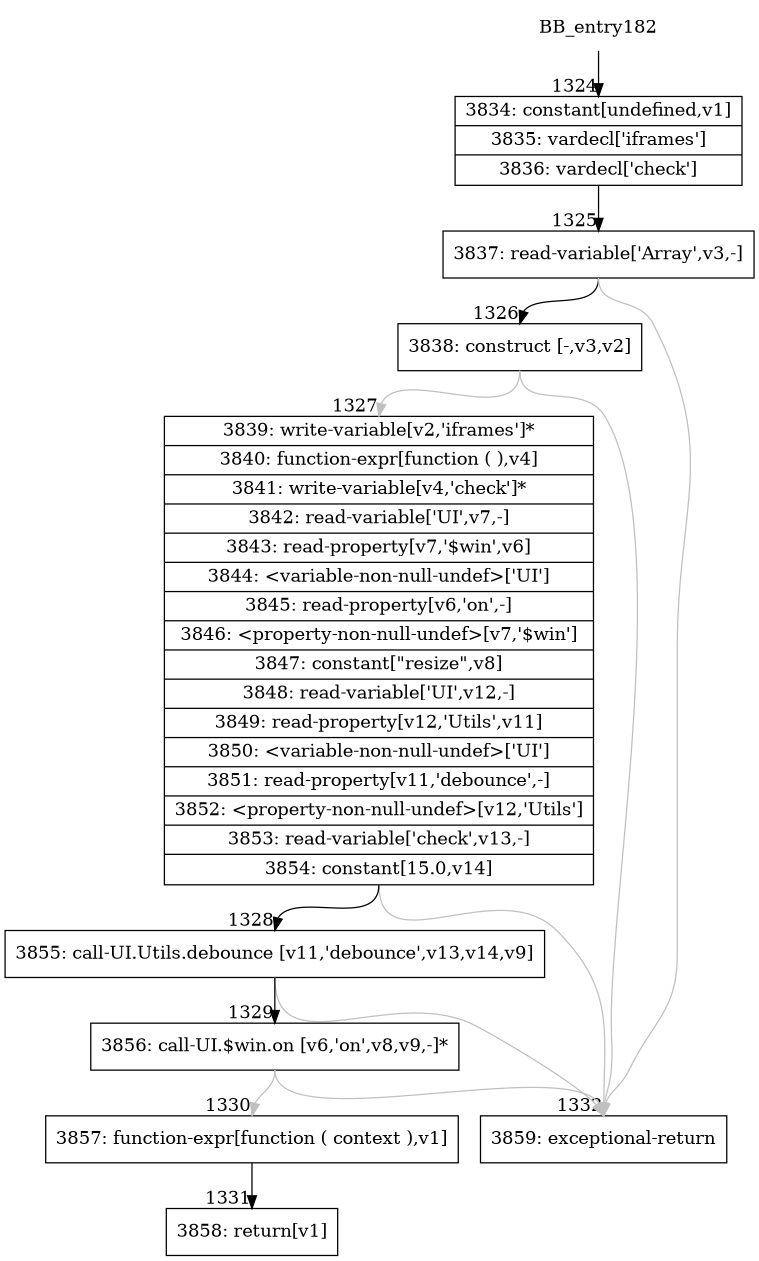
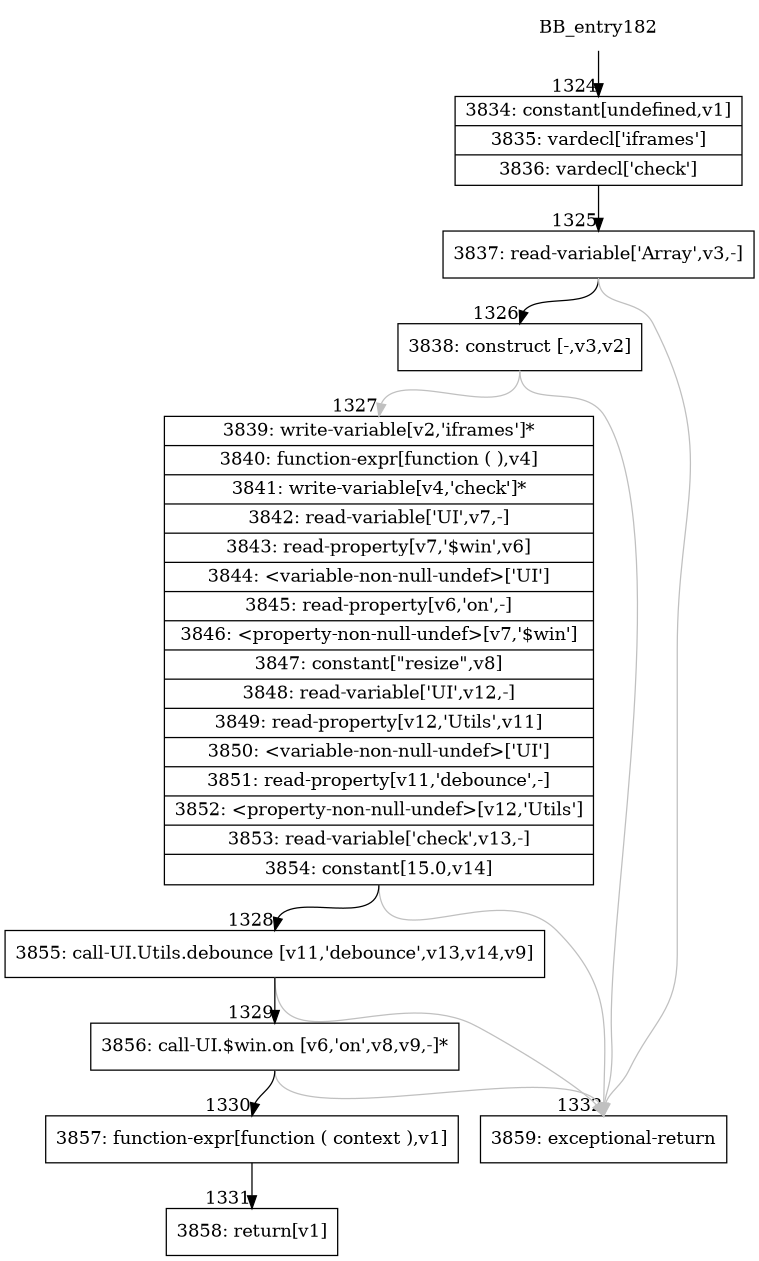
(268, 1088) -> (268, 1088)
